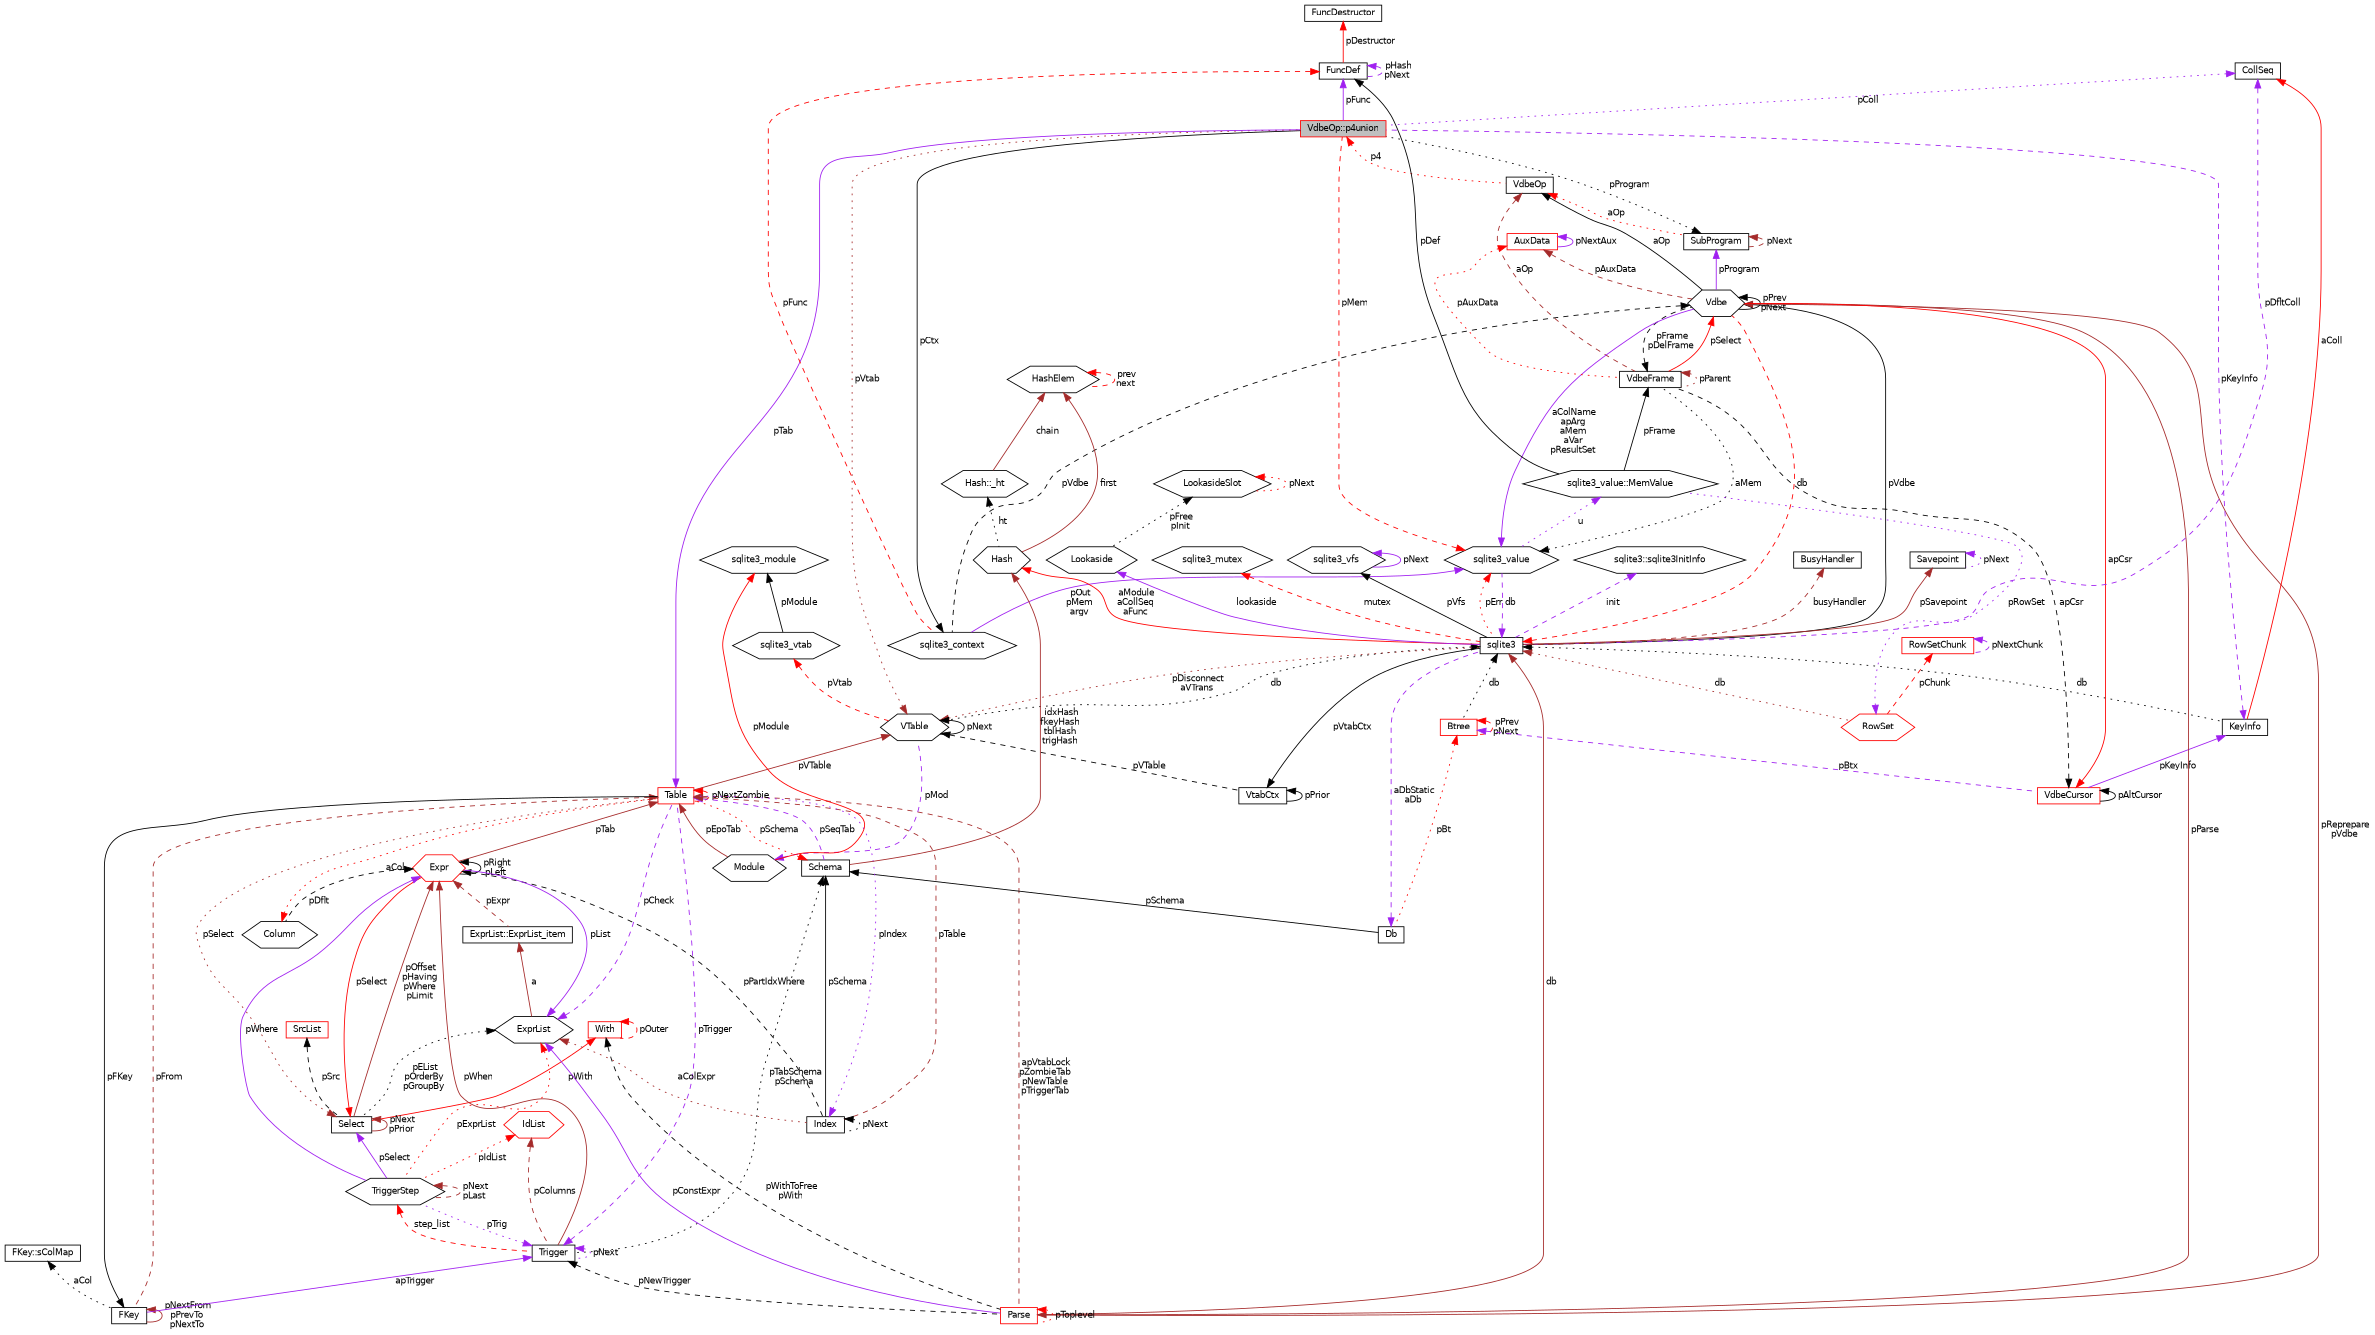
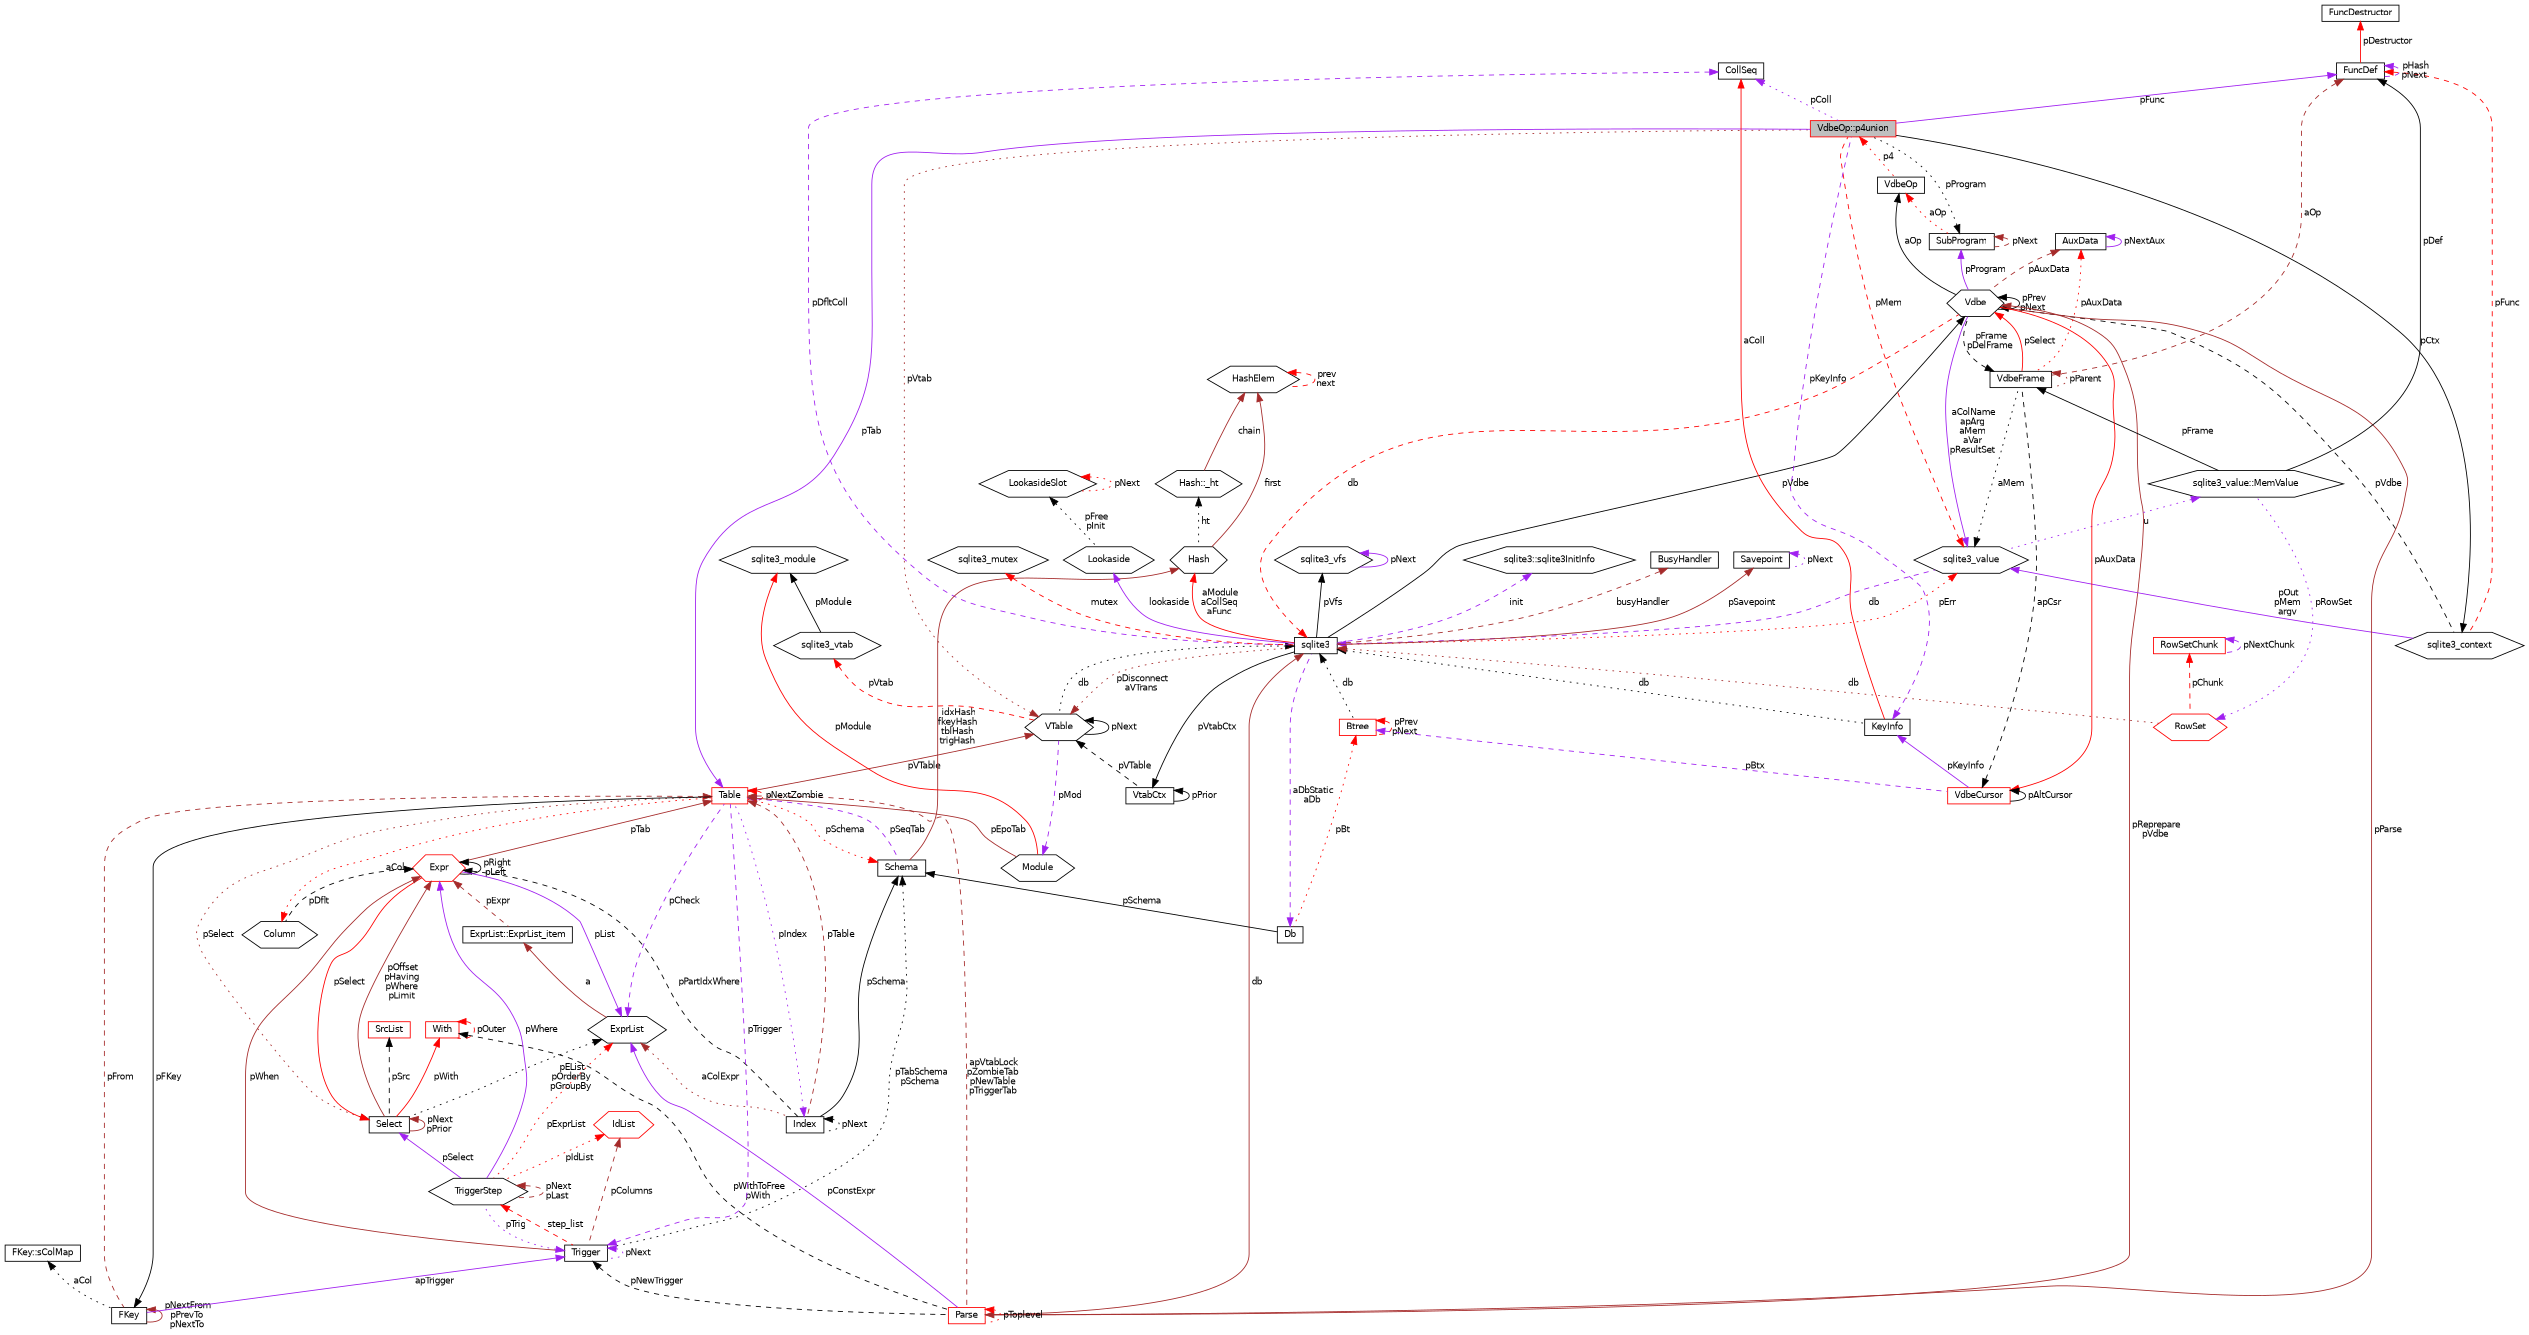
(1532, 242) -> (2081, 242)
(1538, 302) -> (2266, 292)
(2119, 560) -> (2114, 560)
